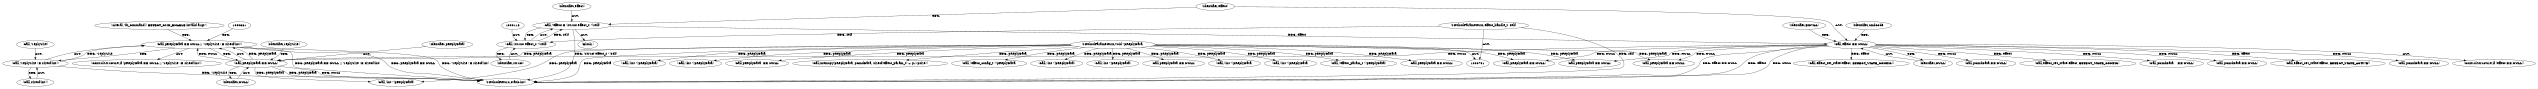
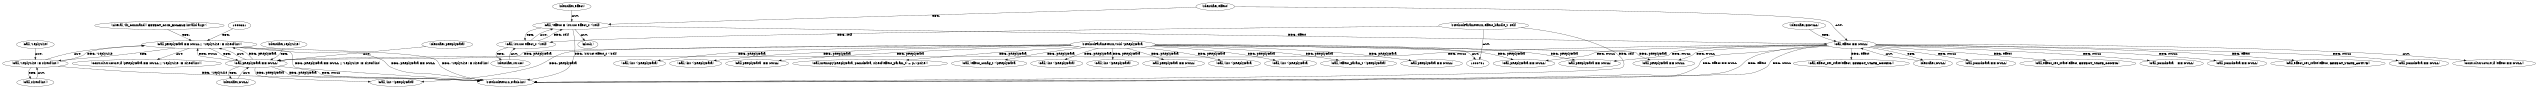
(513, 26) -> none
(1869, 26) -> none
(744, 51) -> none
